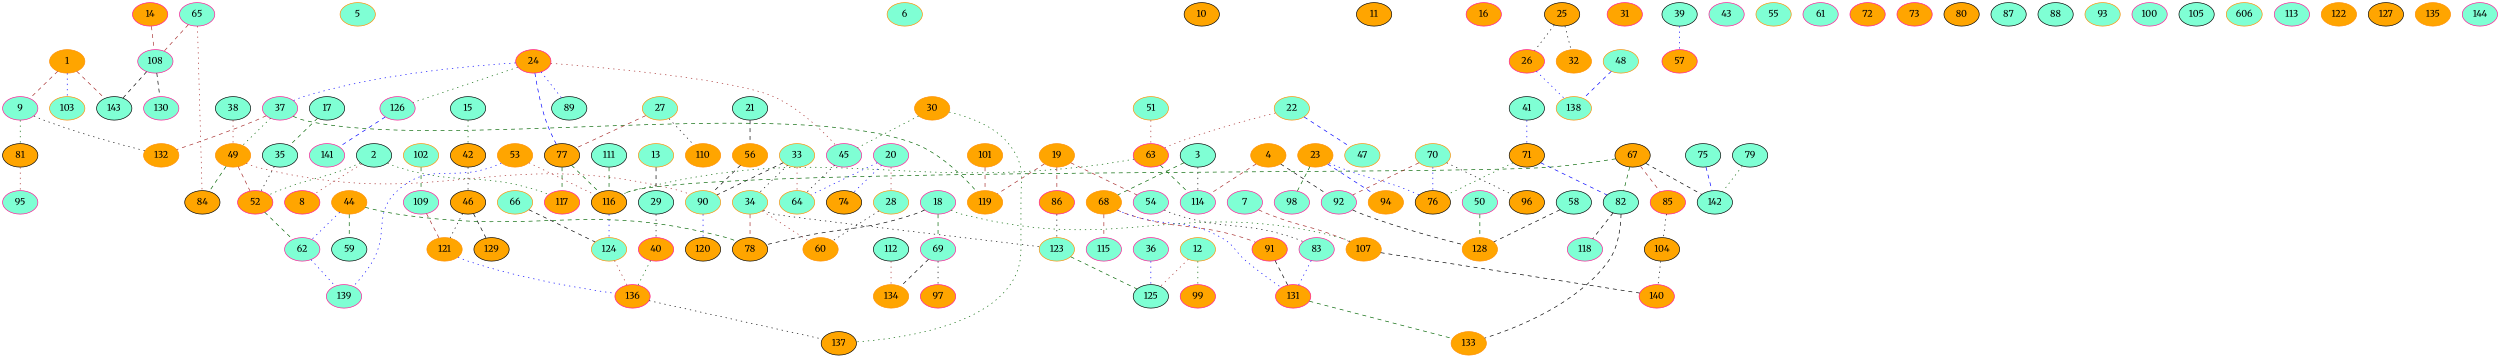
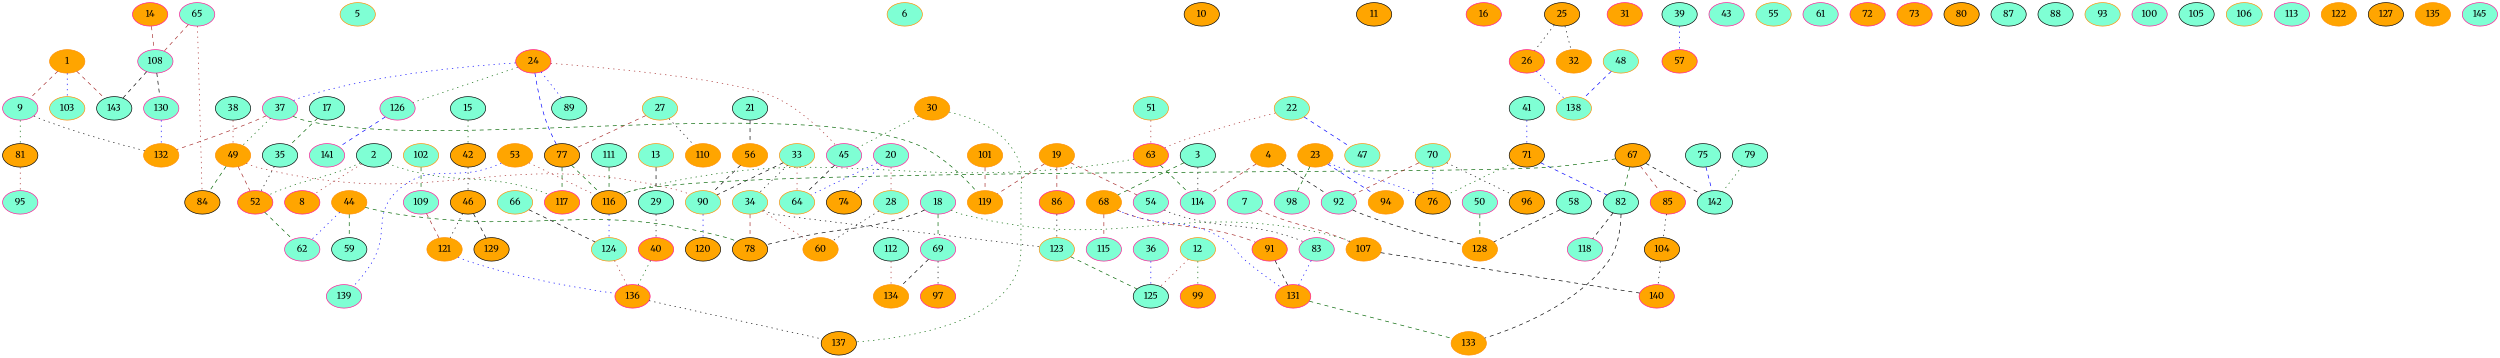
(2244, 14) -> (2244, 14)
(2480, 14) -> (2480, 14)
none -> (161, 132)
(817, 182) -> (817, 182)
(323, 273) -> none
